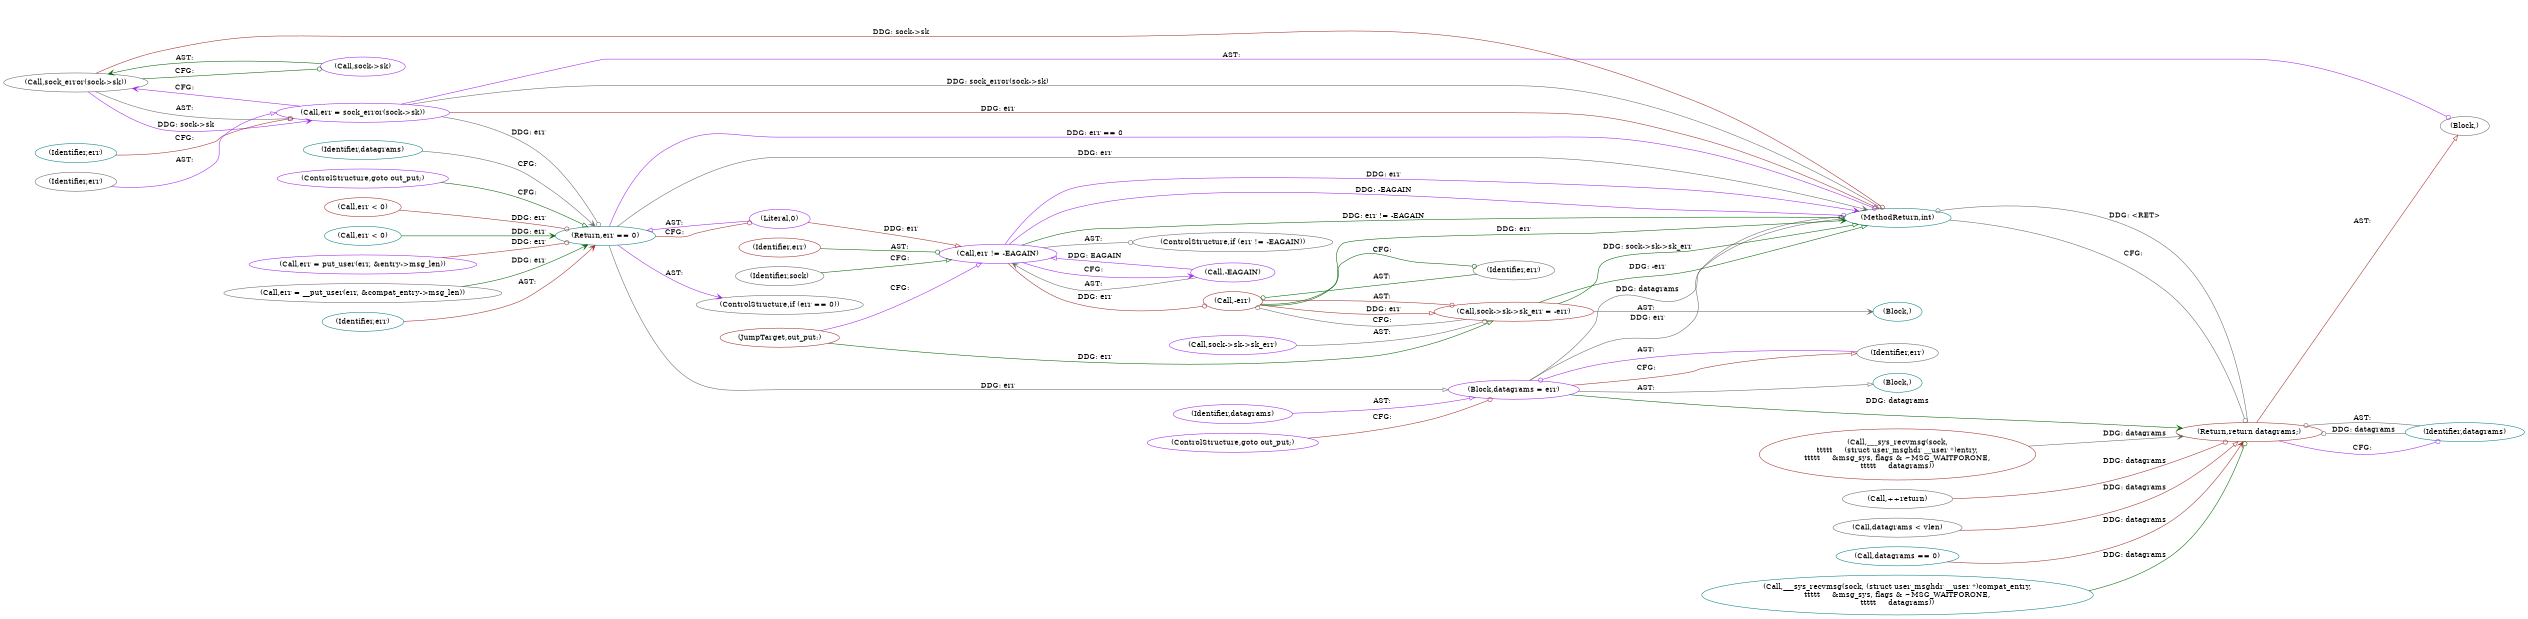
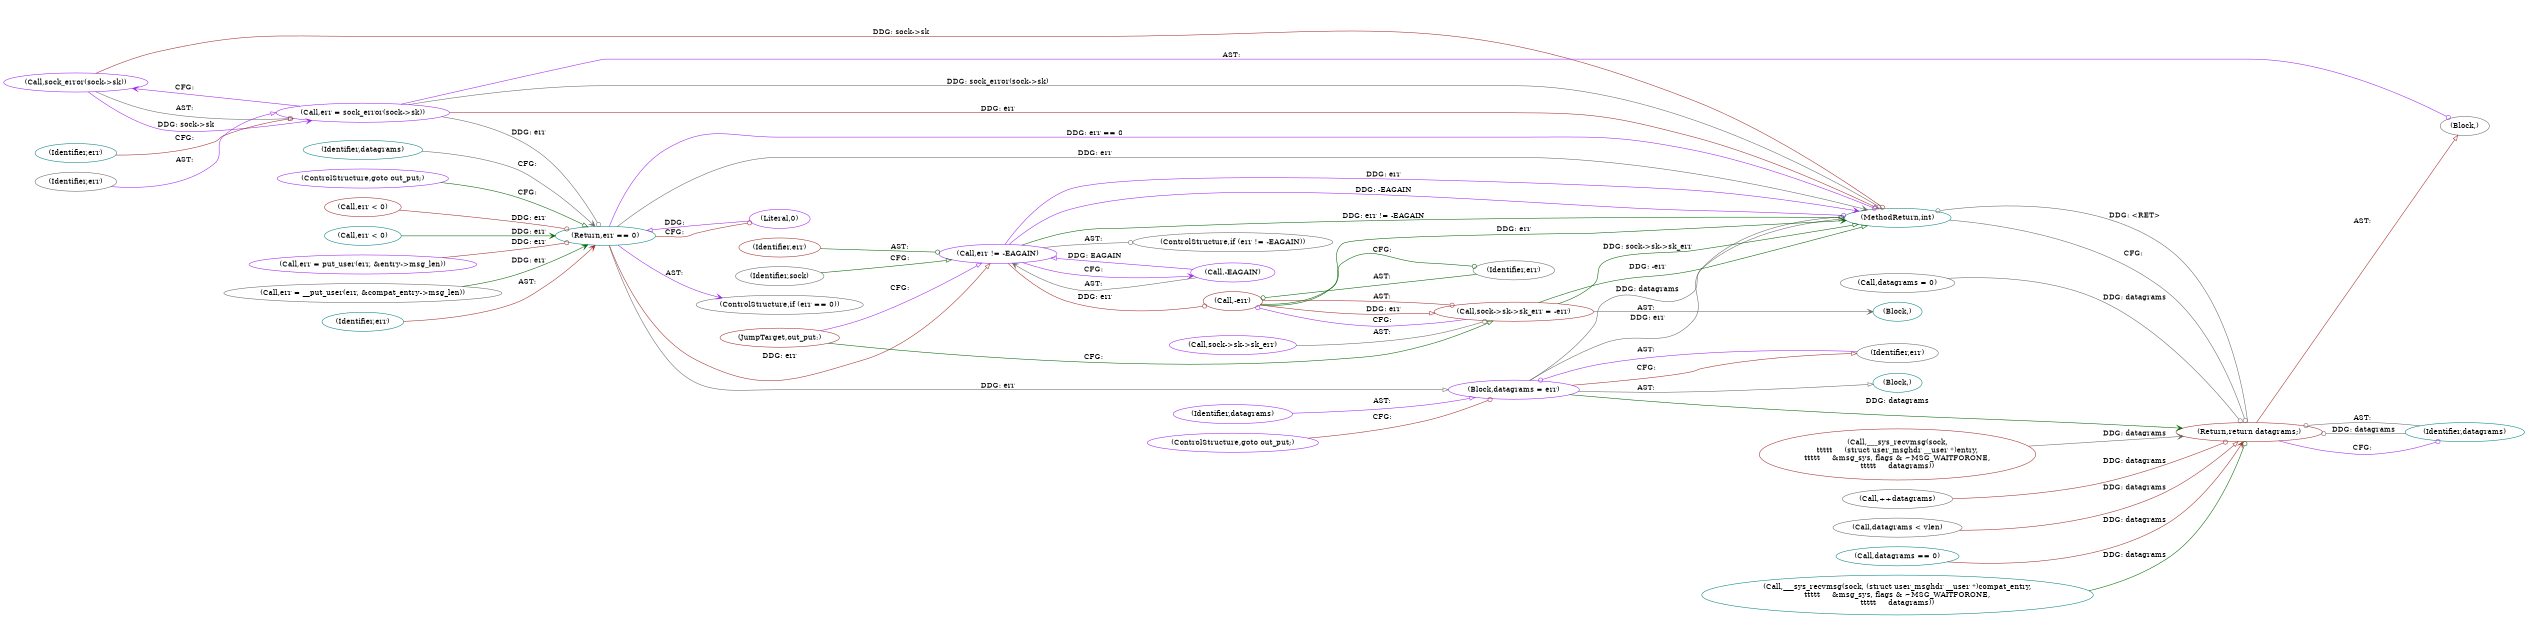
(363, 67) -> none
(76, 83) -> (76, 83)
(676, 223) -> (676, 223)
(882, 233) -> (784, 380)
none -> (1898, 283)
(1362, 326) -> (1362, 326)
(1095, 357) -> (1095, 357)
(1898, 499) -> (1898, 499)
